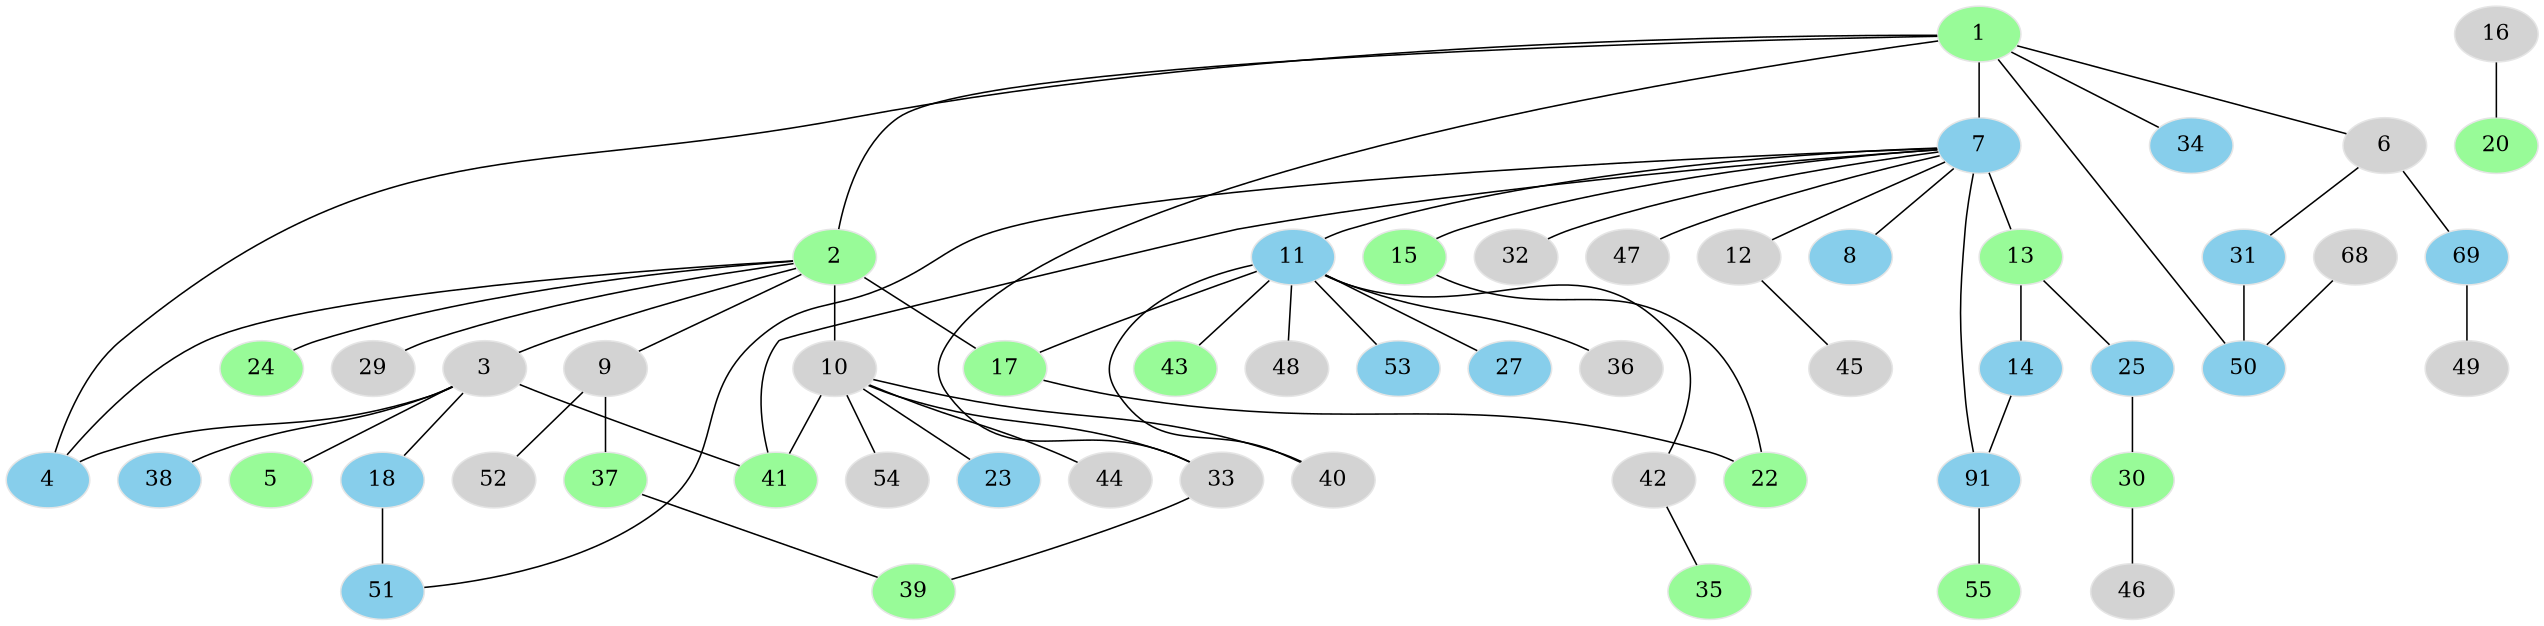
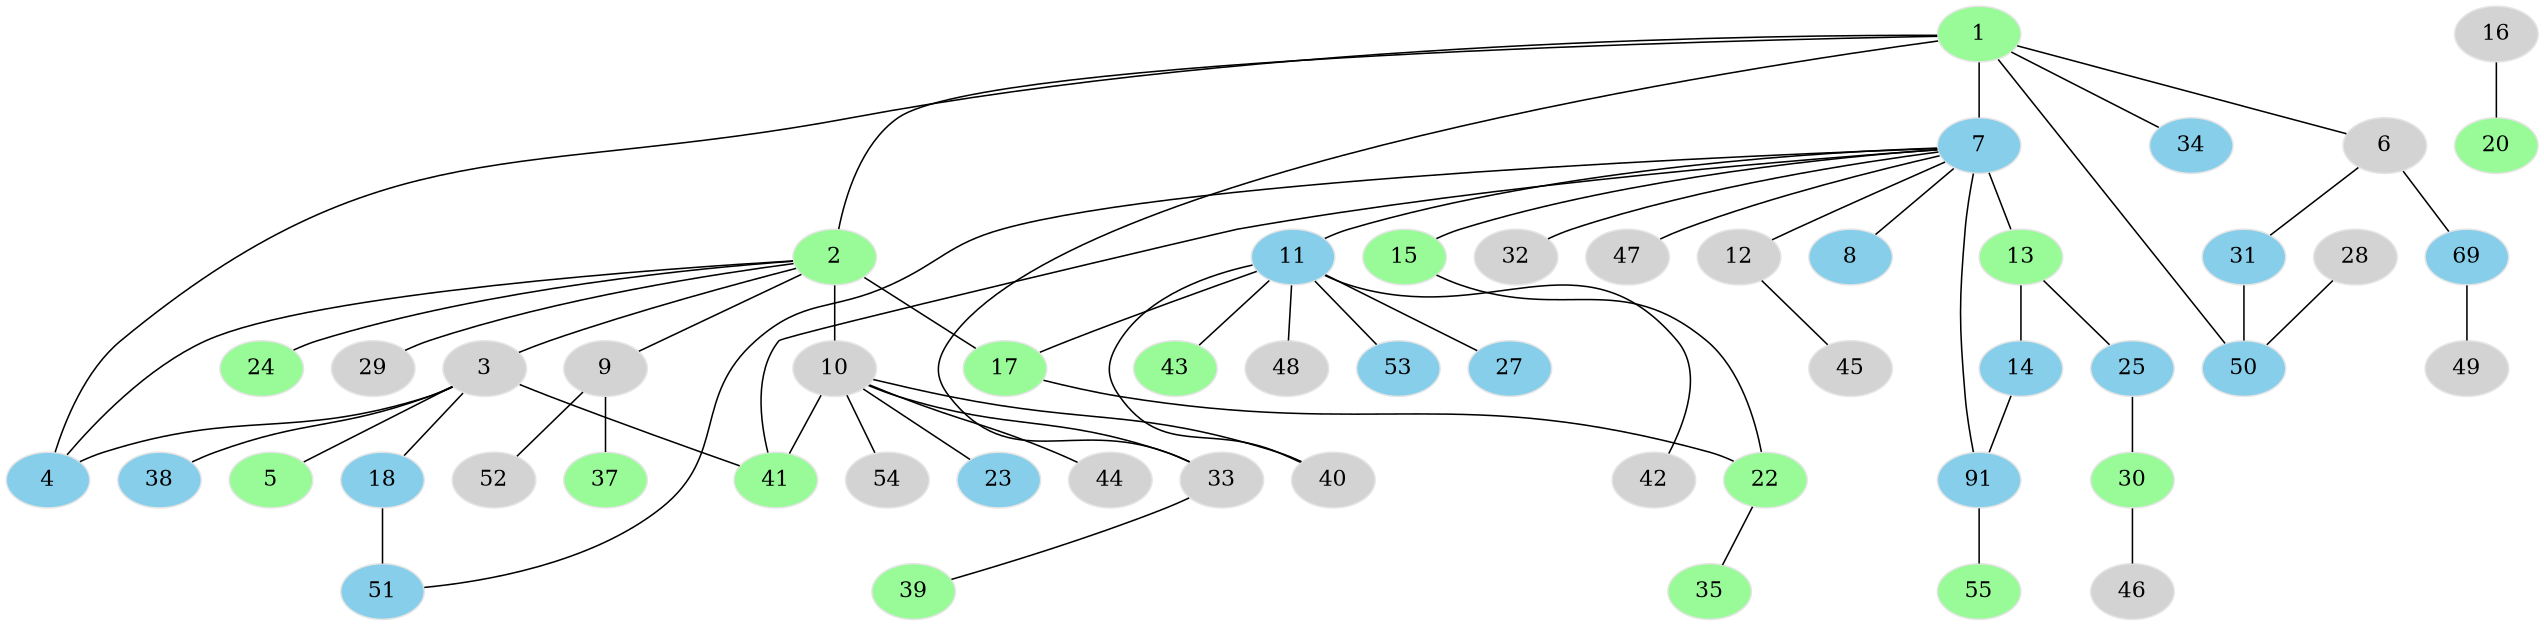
(2355, 257) -> (2355, 257)
(1621, 369) -> none
(760, 536) -> none
(1682, 536) -> (1738, 536)
